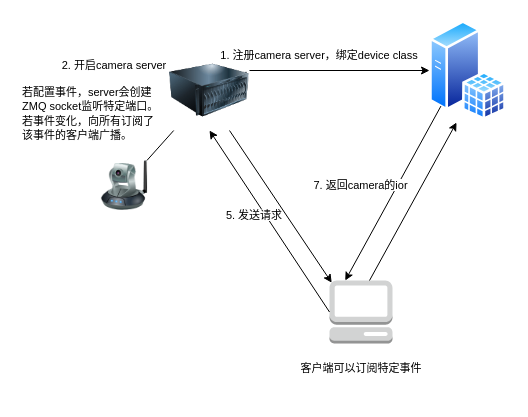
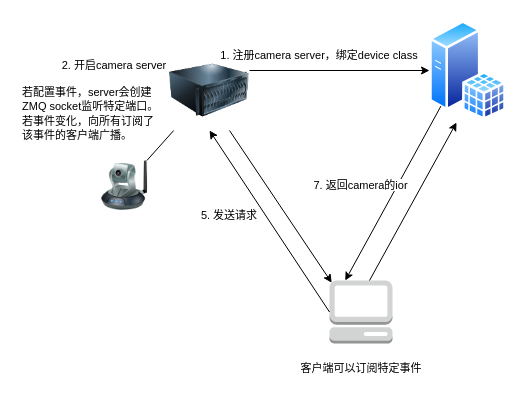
(255, 216) -> (230, 216)
